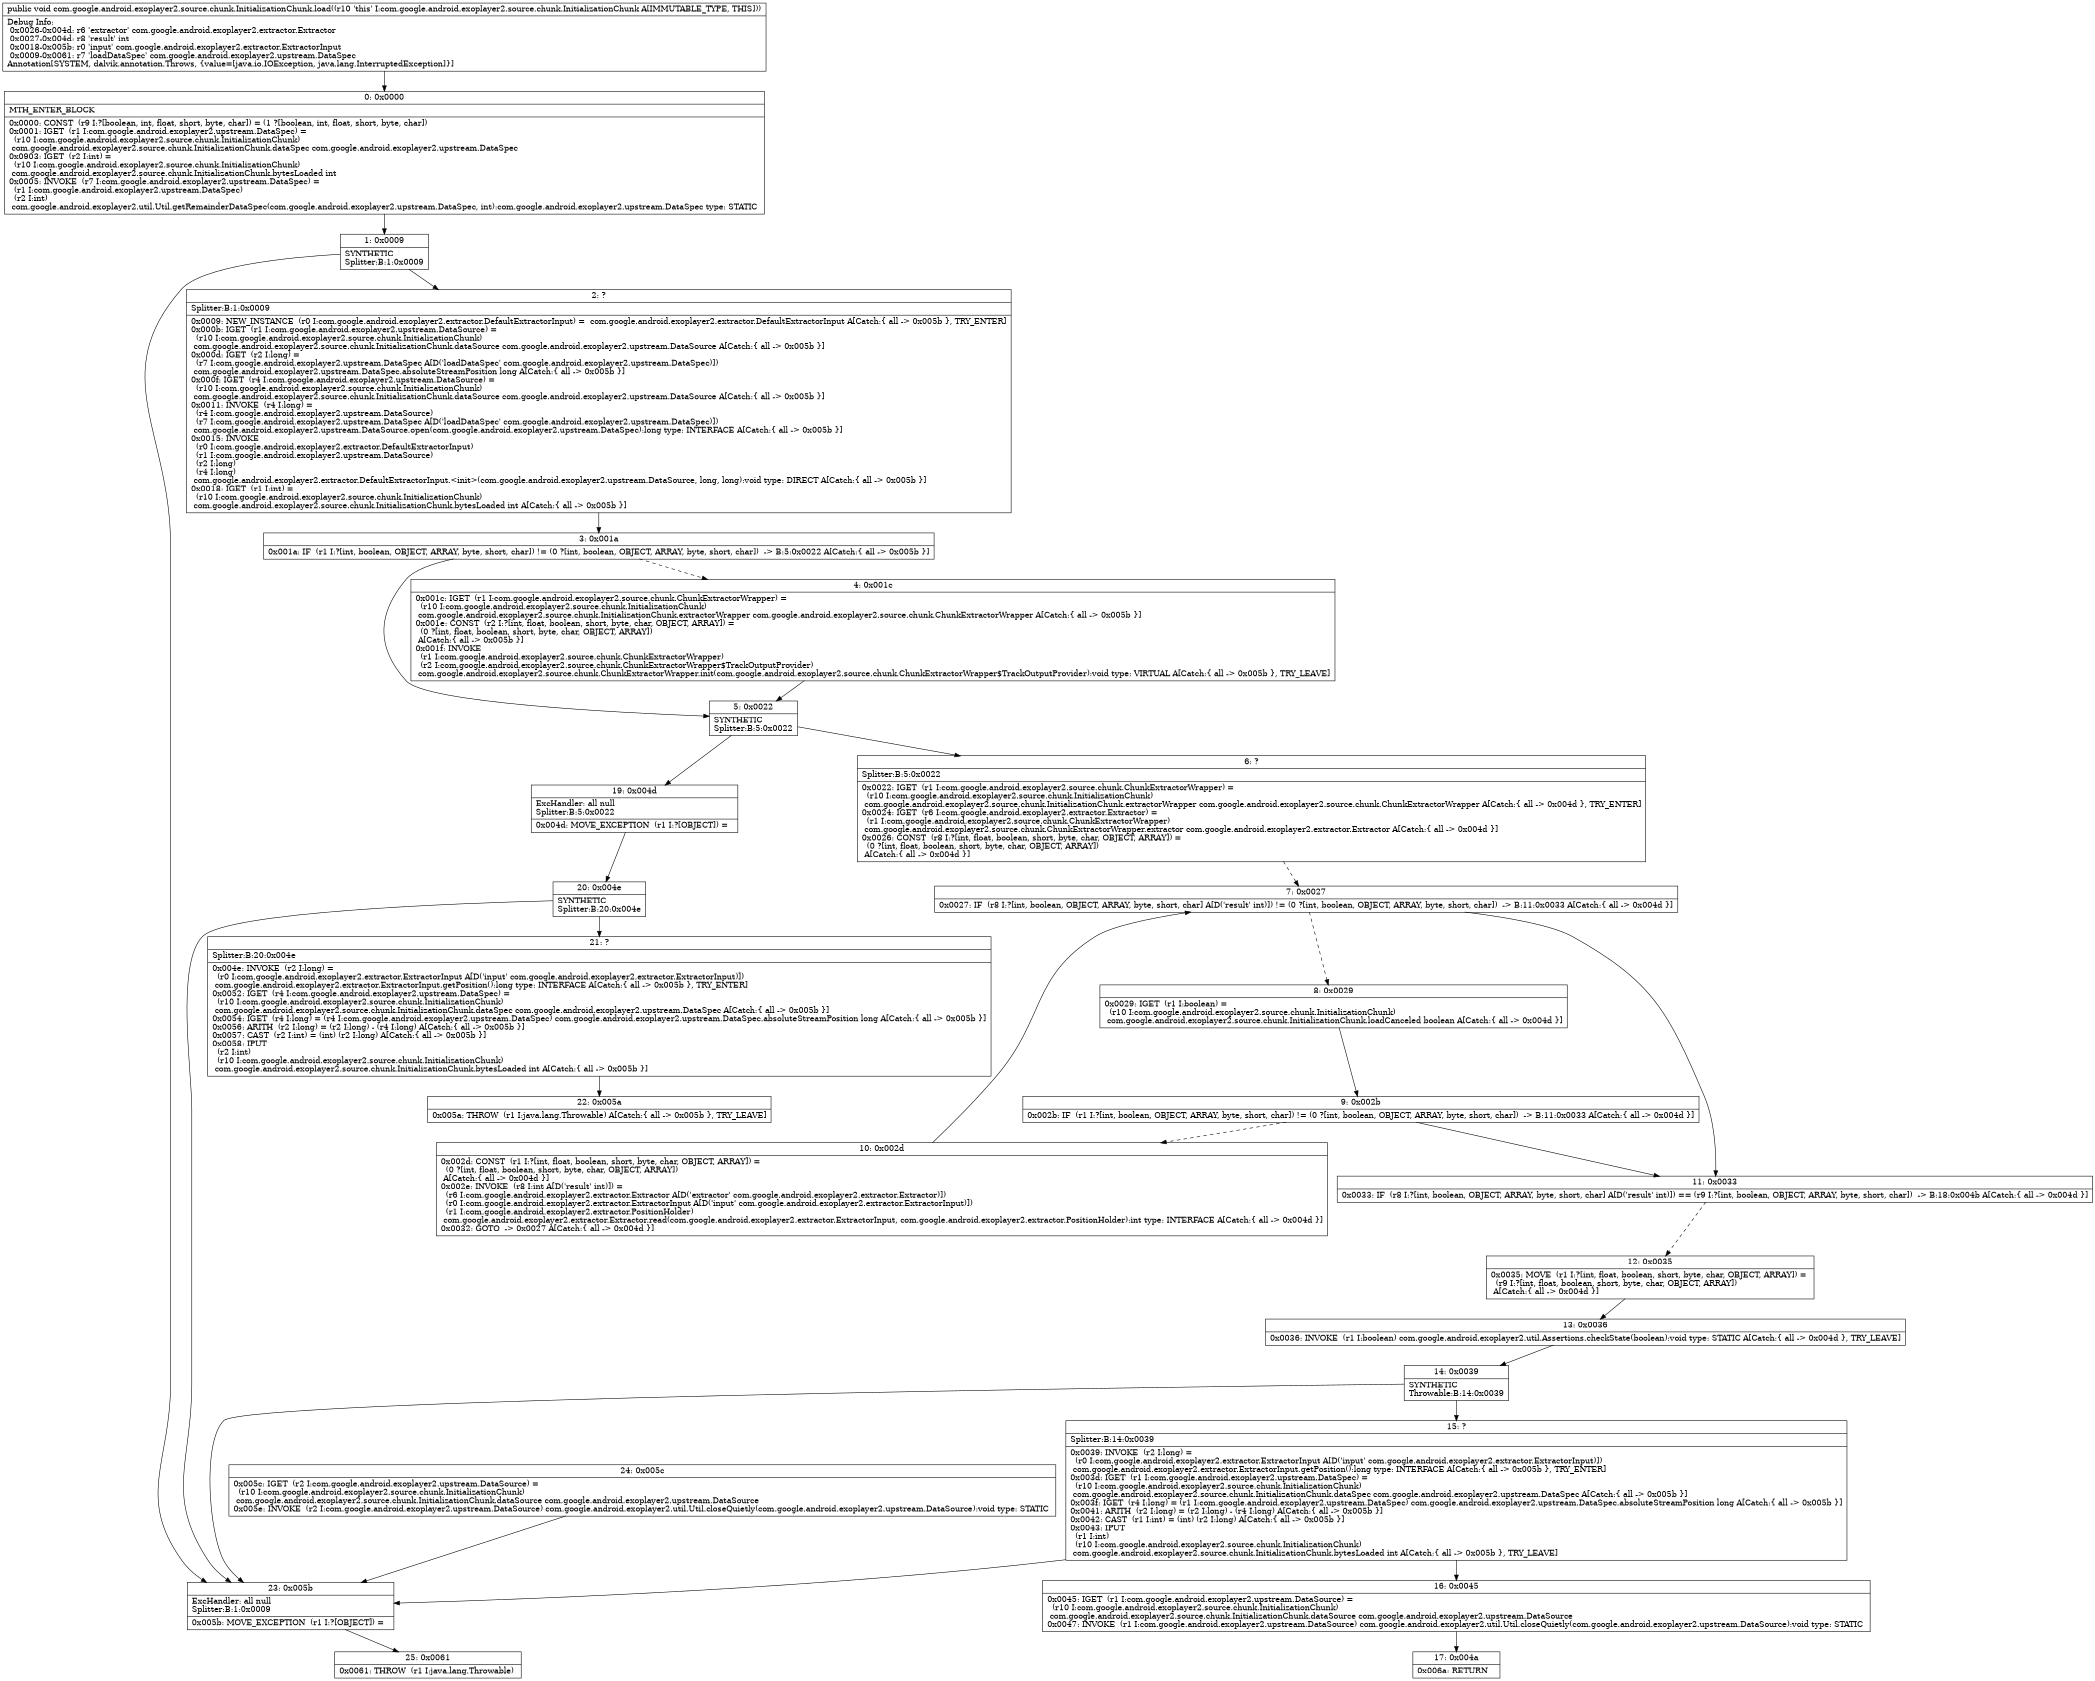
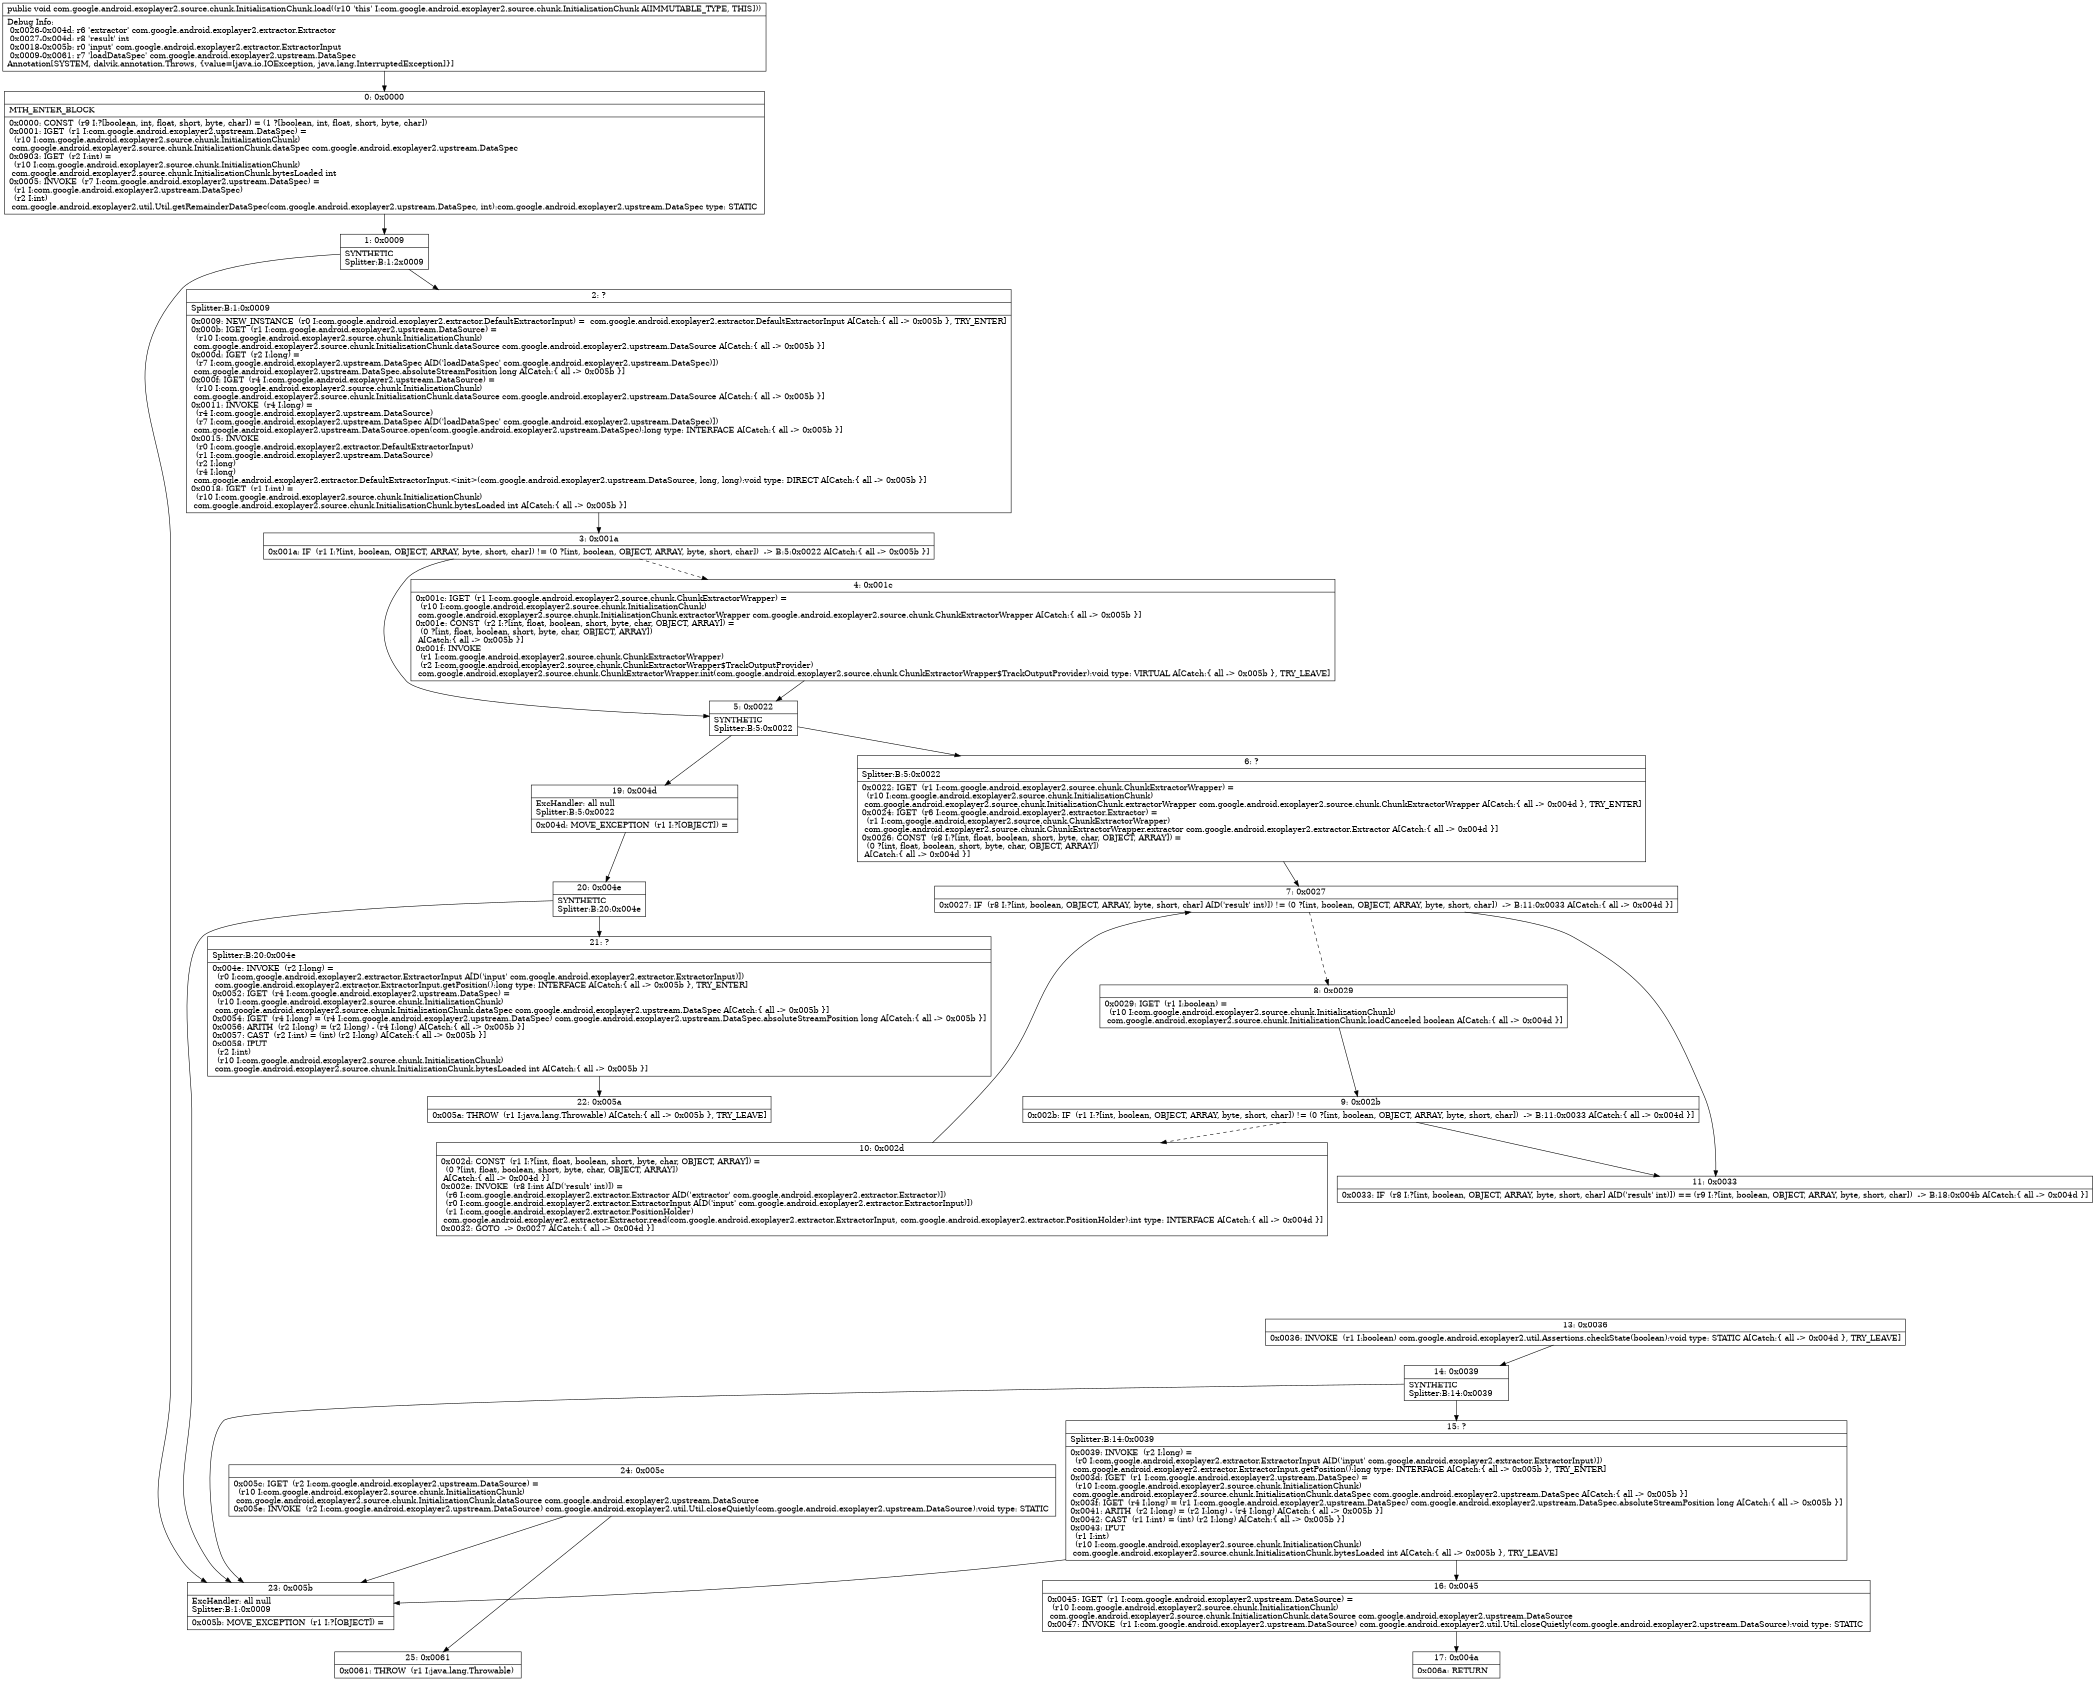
(384, 262) -> (384, 262)
(1290, 871) -> (1290, 871)
(1650, 1277) -> none
(1456, 1394) -> (1451, 1394)
(369, 1640) -> (530, 1582)
